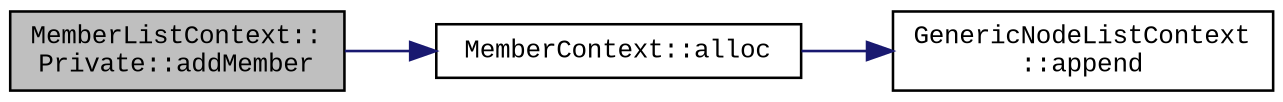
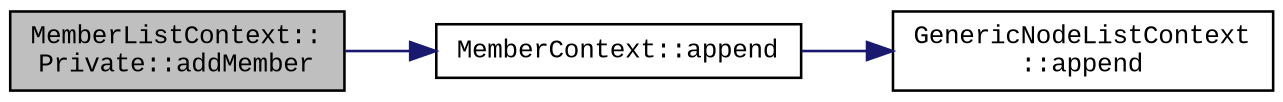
(619, 51) -> (619, 51)
